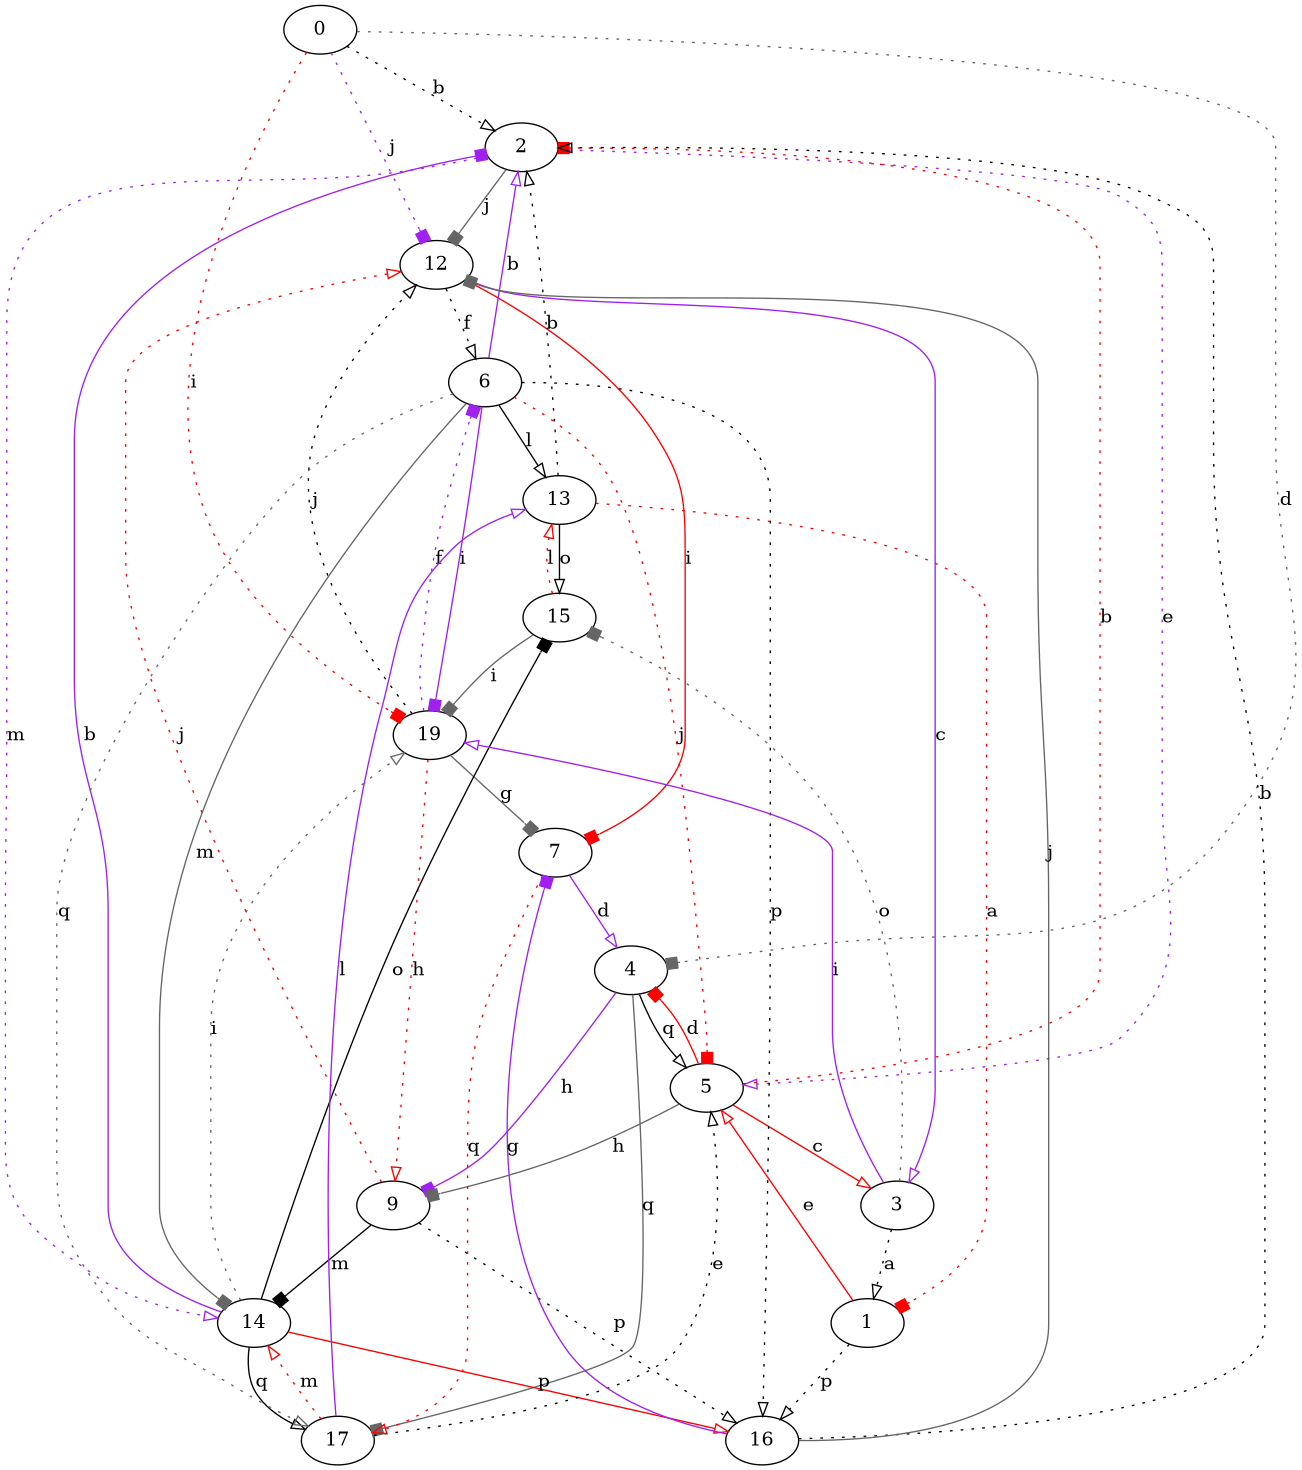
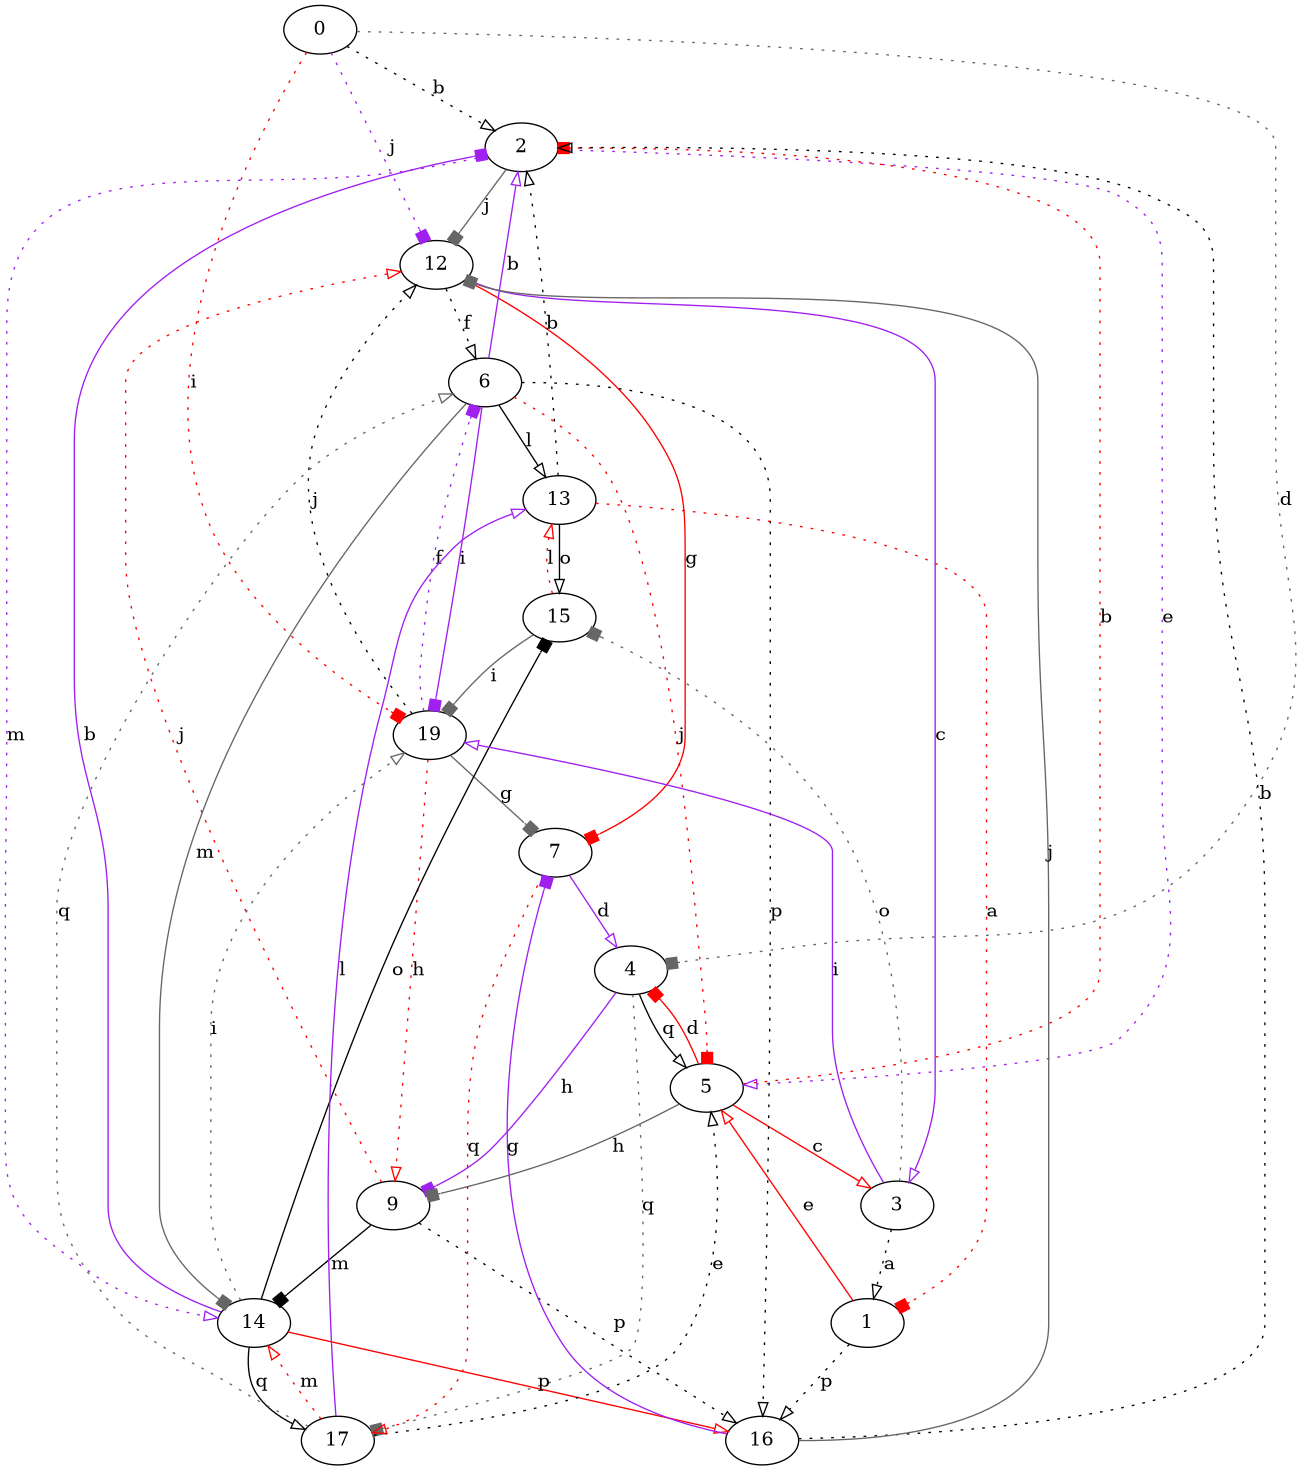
(689, 559) -> (692, 559)
(61, 885) -> (59, 899)
(641, 1302) -> (641, 1302)
